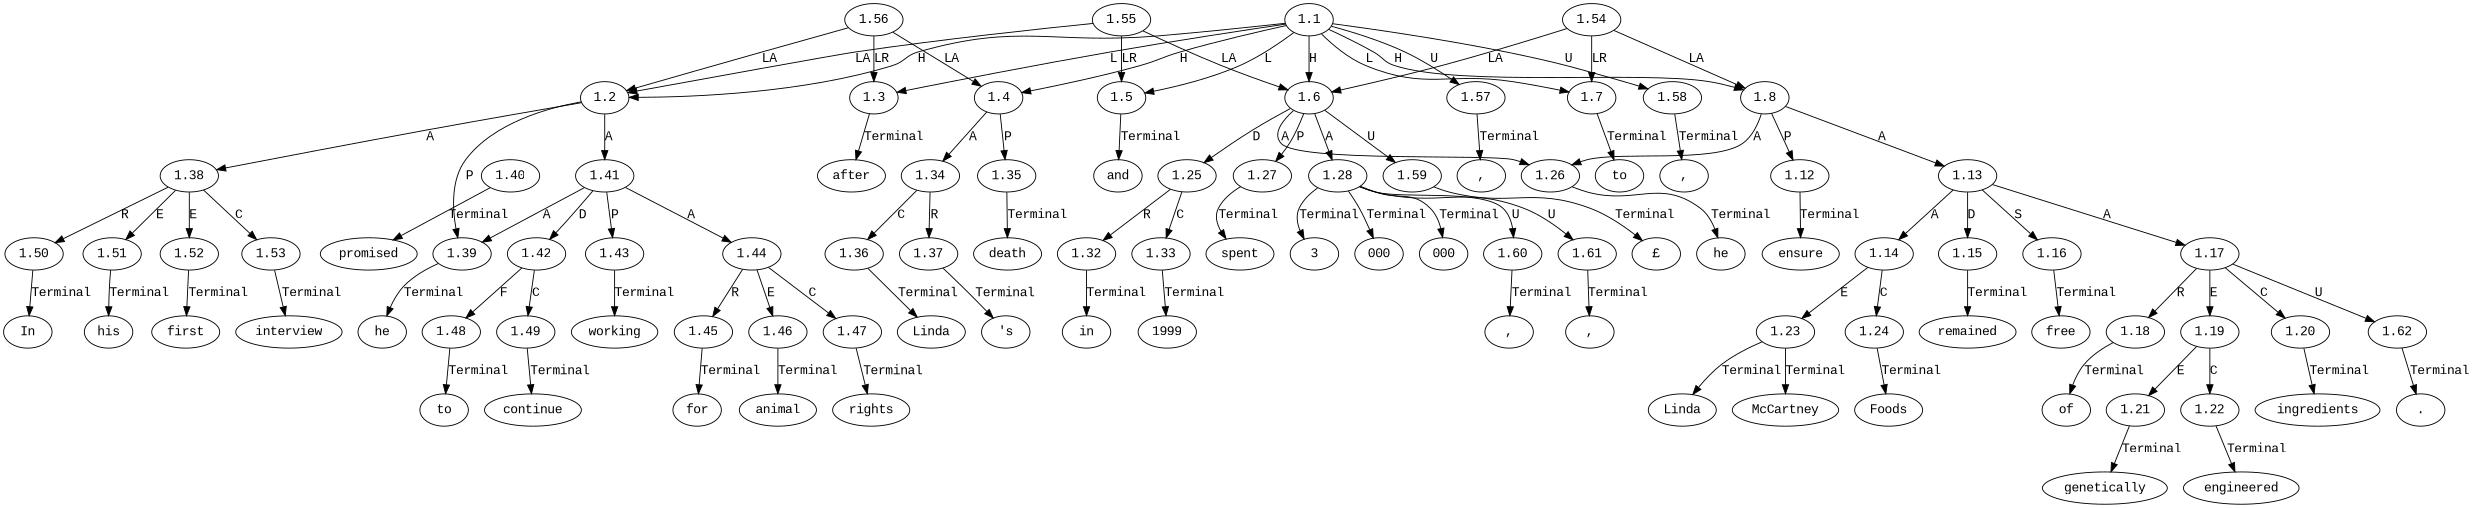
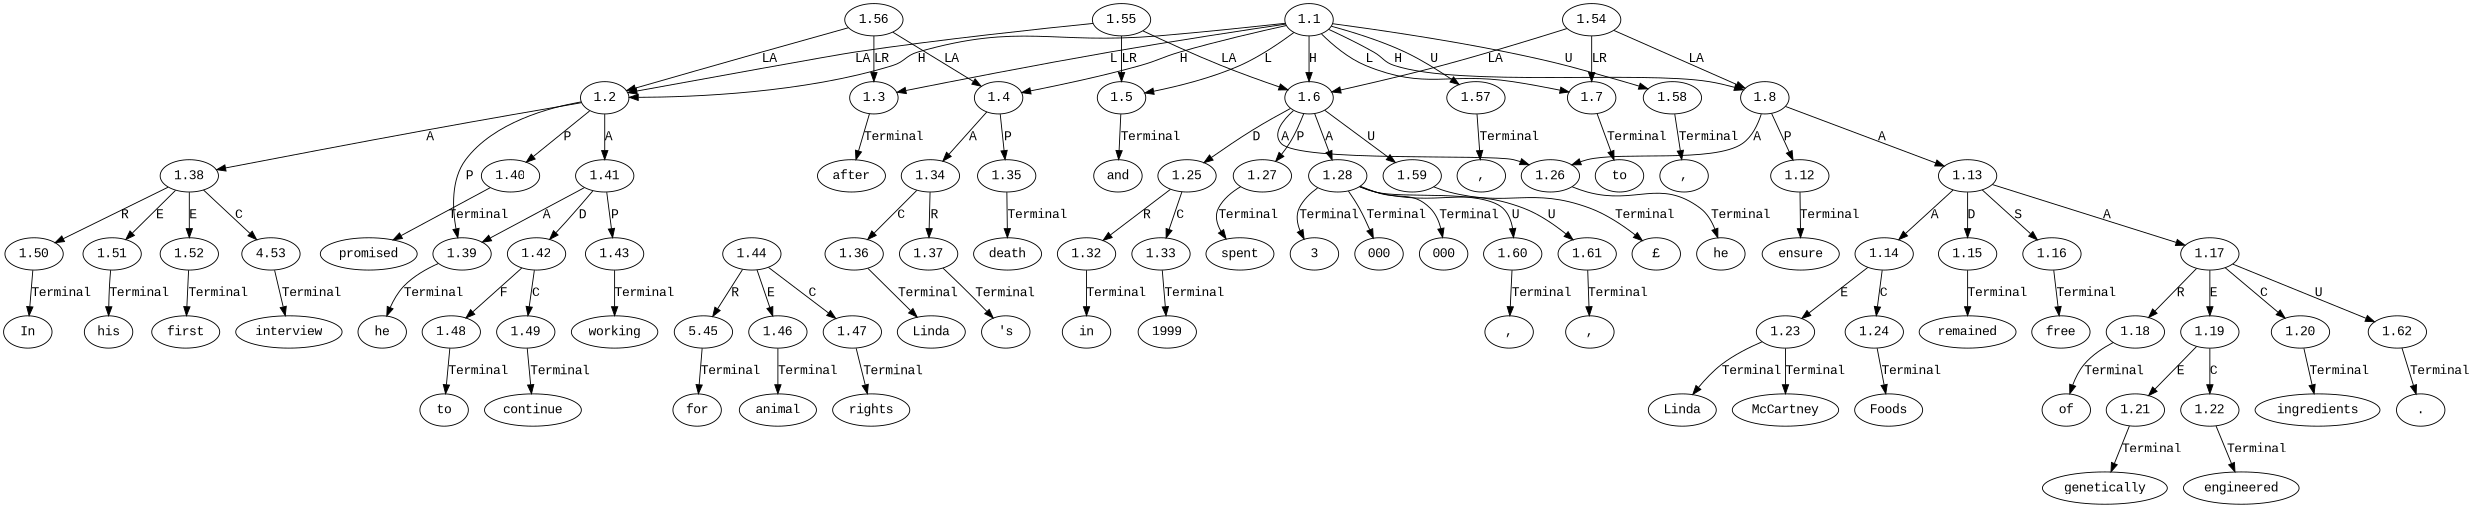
none -> (561, 134)
(674, 213) -> none
(271, 254) -> (271, 254)
(703, 332) -> (703, 332)
